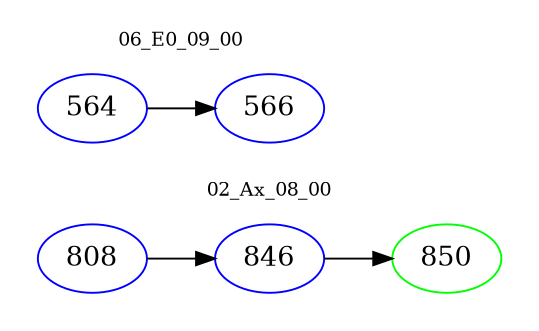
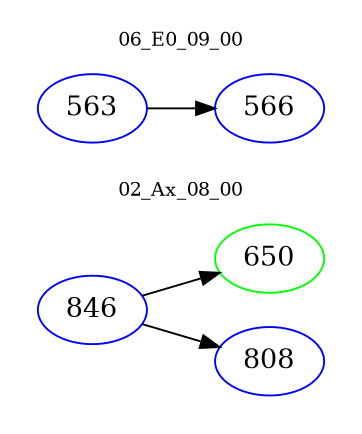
(92, 108) -> (92, 108)
(172, 259) -> (172, 333)
(447, 259) -> (270, 259)
